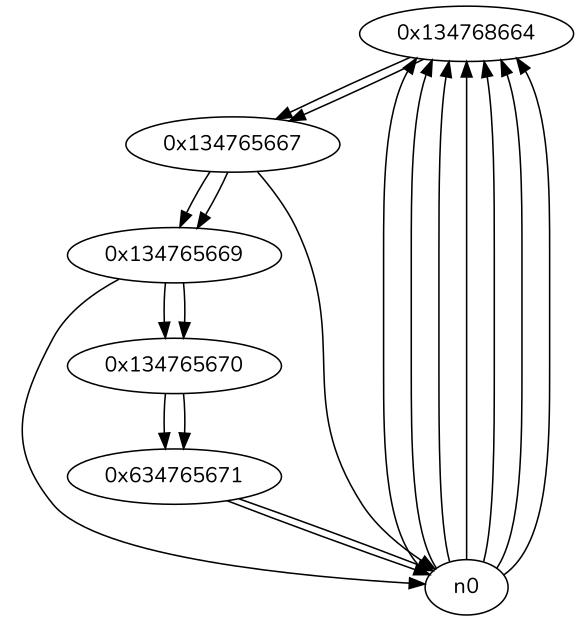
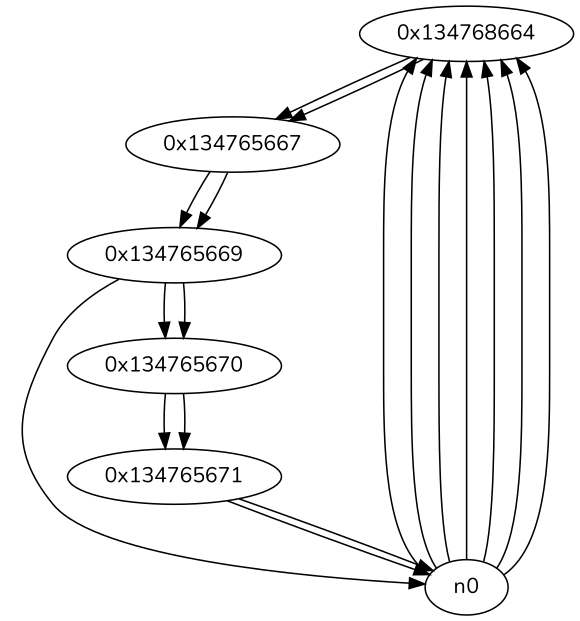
(324, 375) -> none
(174, 477) -> (174, 477)
